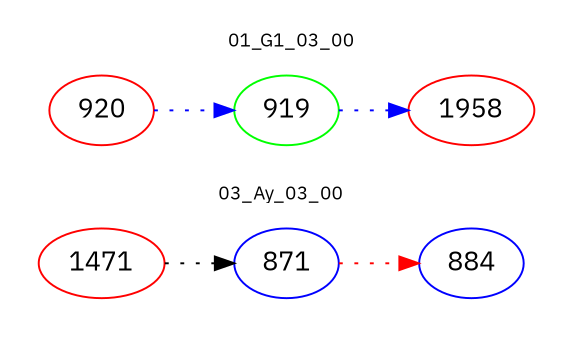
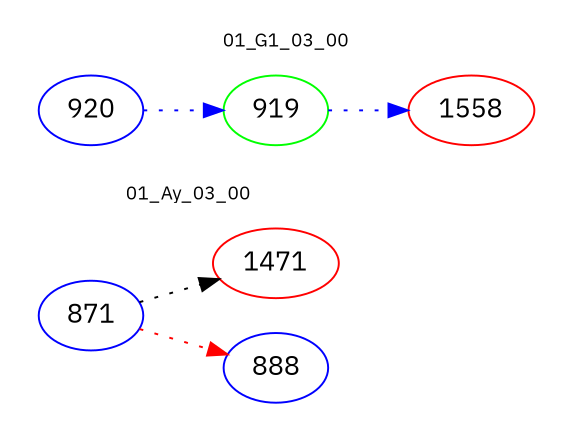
(102, 110) -> (91, 110)
(471, 110) -> (471, 110)
(281, 195) -> (189, 195)
(190, 263) -> (170, 293)
(471, 263) -> (276, 368)
